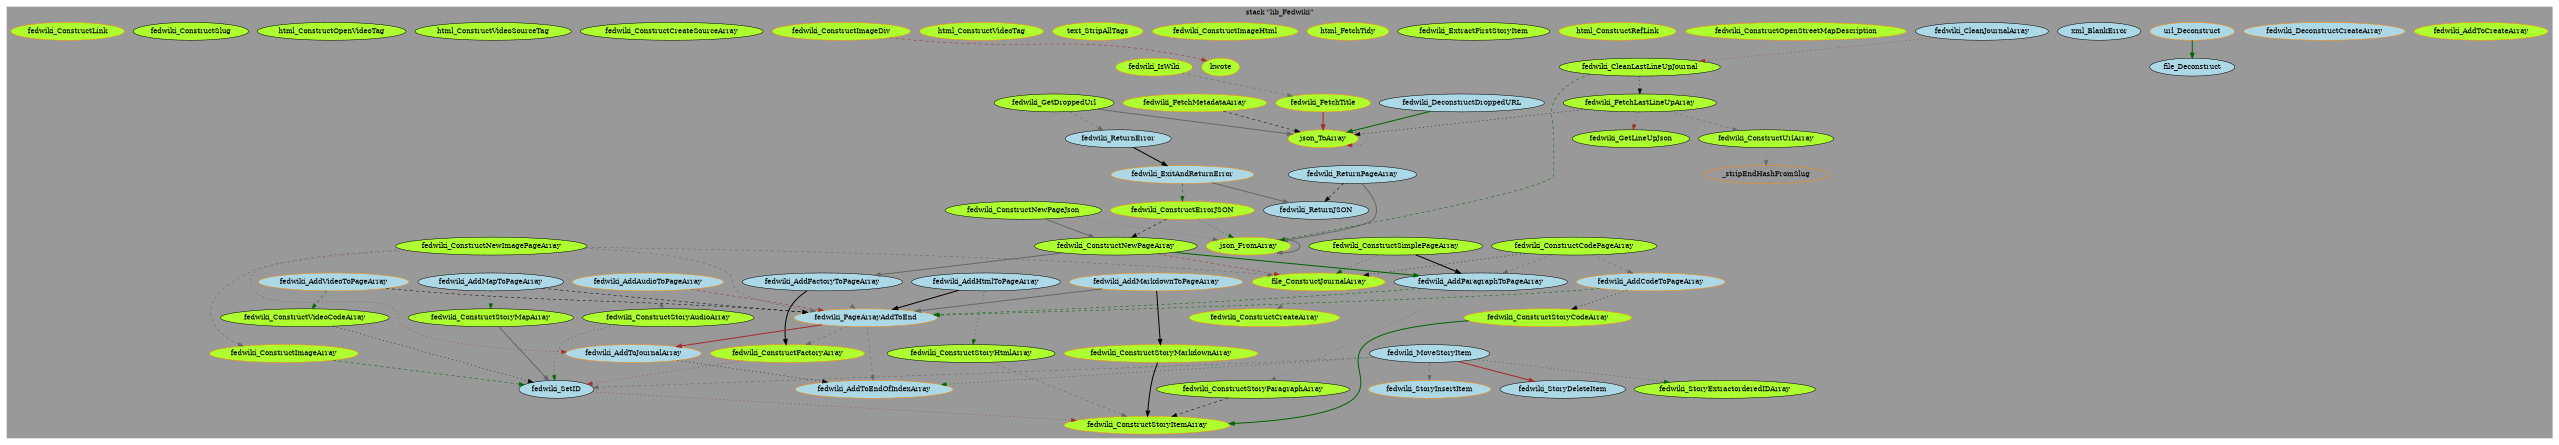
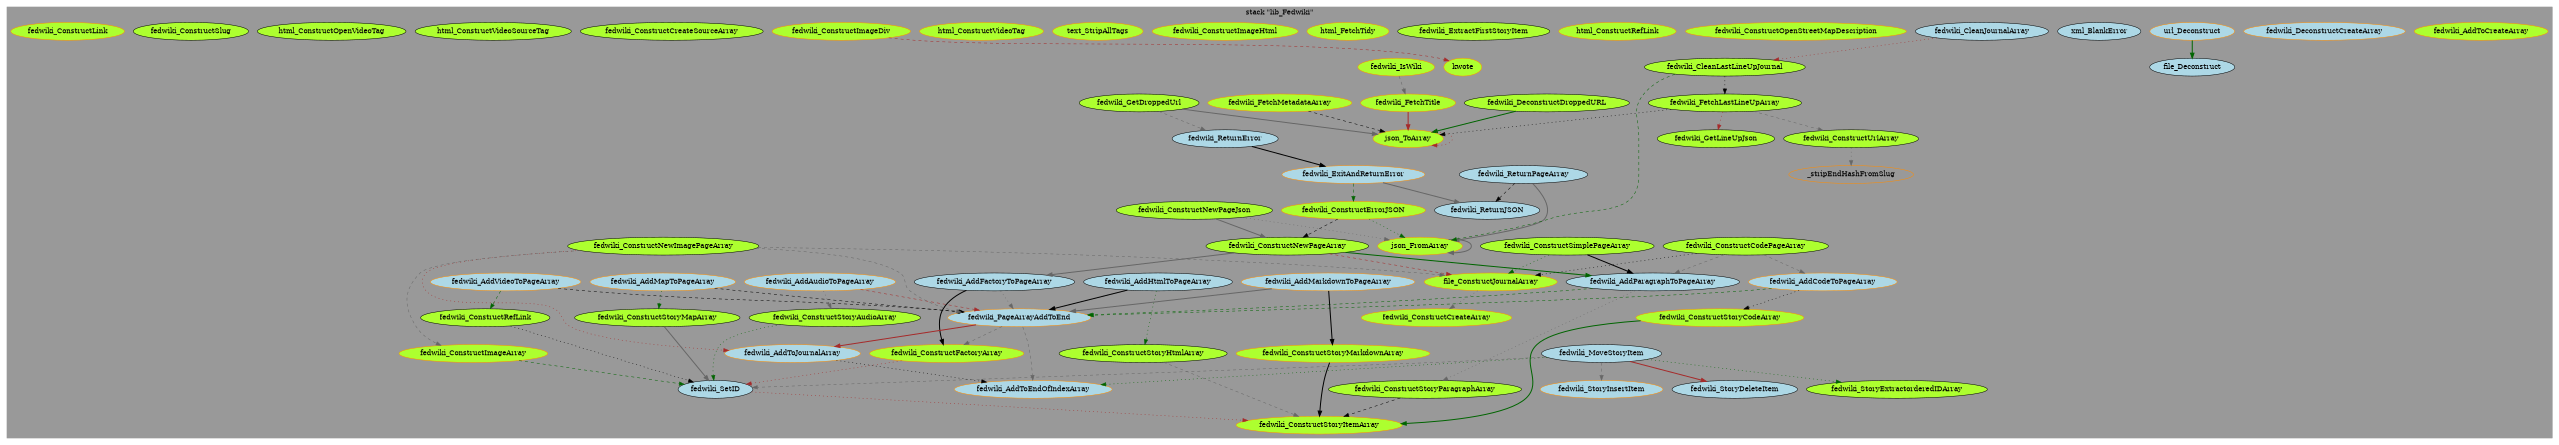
(1462, 103) -> (1547, 103)
(491, 282) -> (663, 282)
(305, 318) -> (485, 318)
